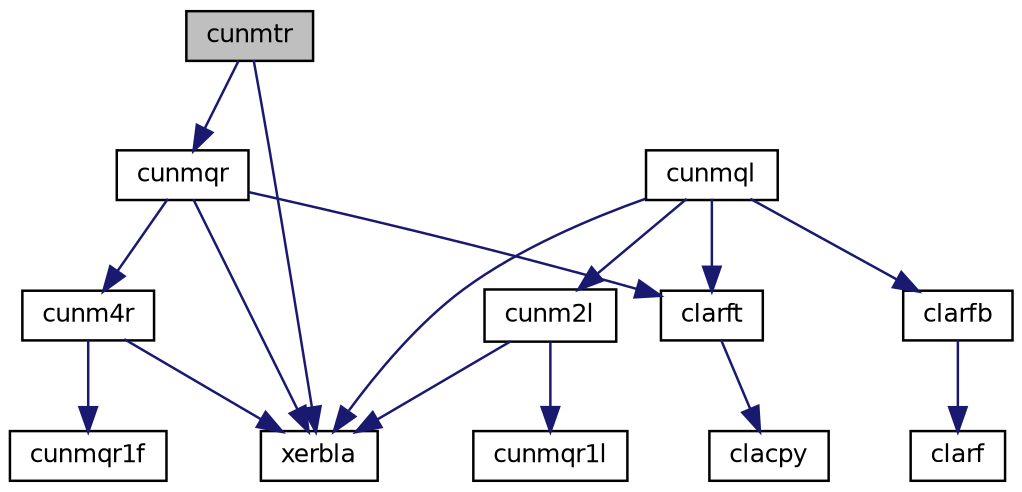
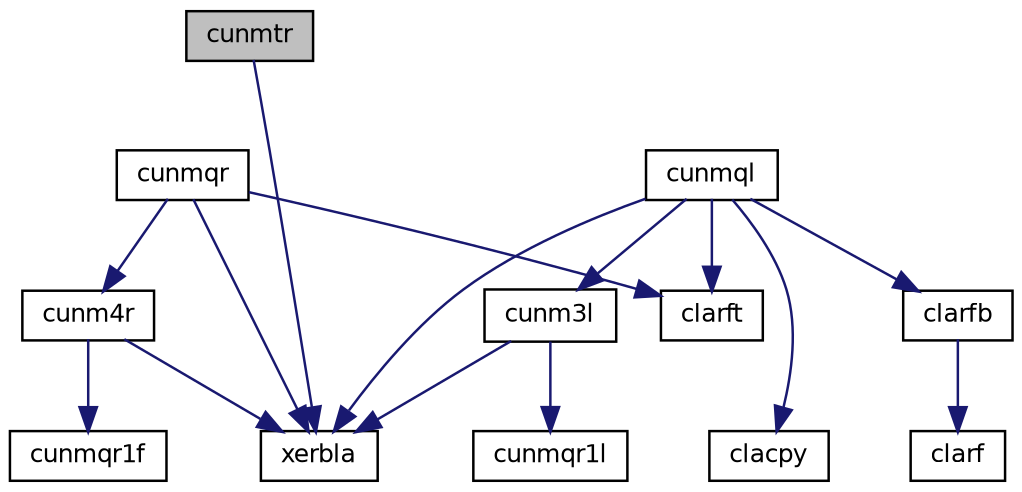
(222, 95) -> none
(550, 316) -> (550, 316)
(735, 374) -> (788, 296)
